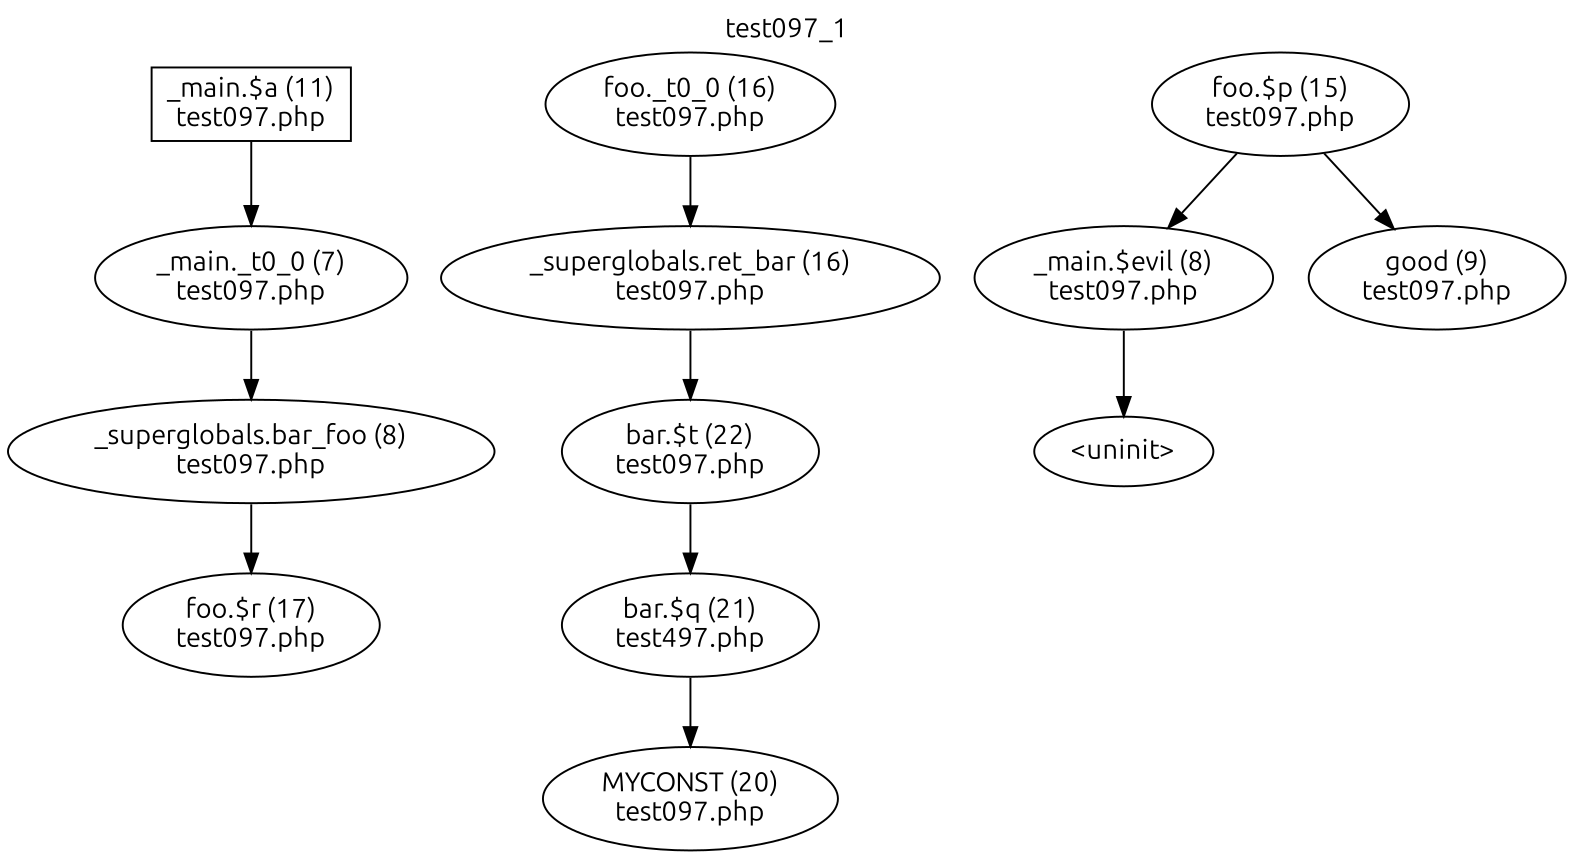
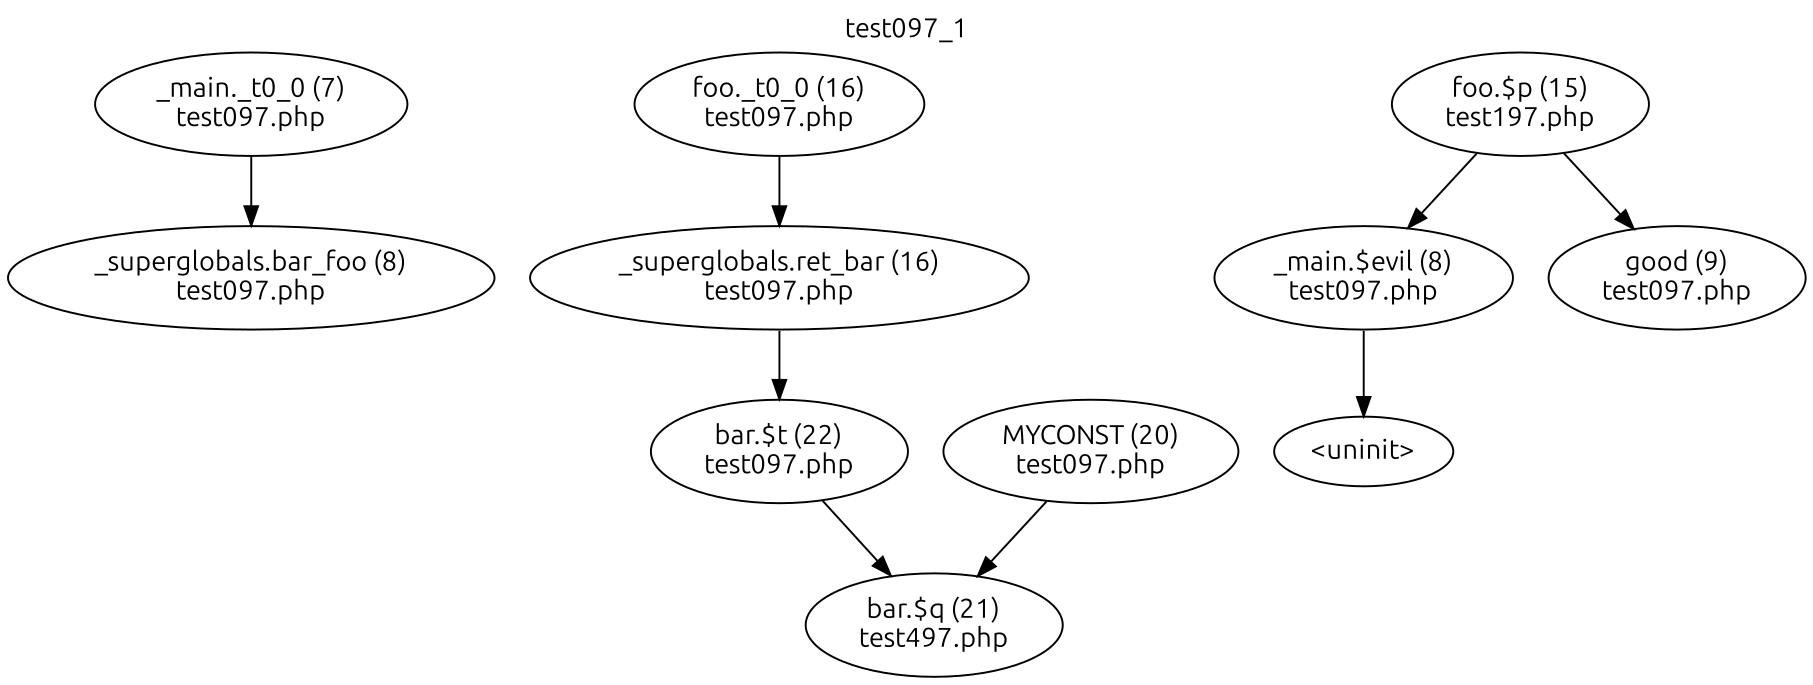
(251, 104) -> none
(1281, 104) -> (1520, 104)
(251, 625) -> none
(690, 702) -> (1019, 531)
